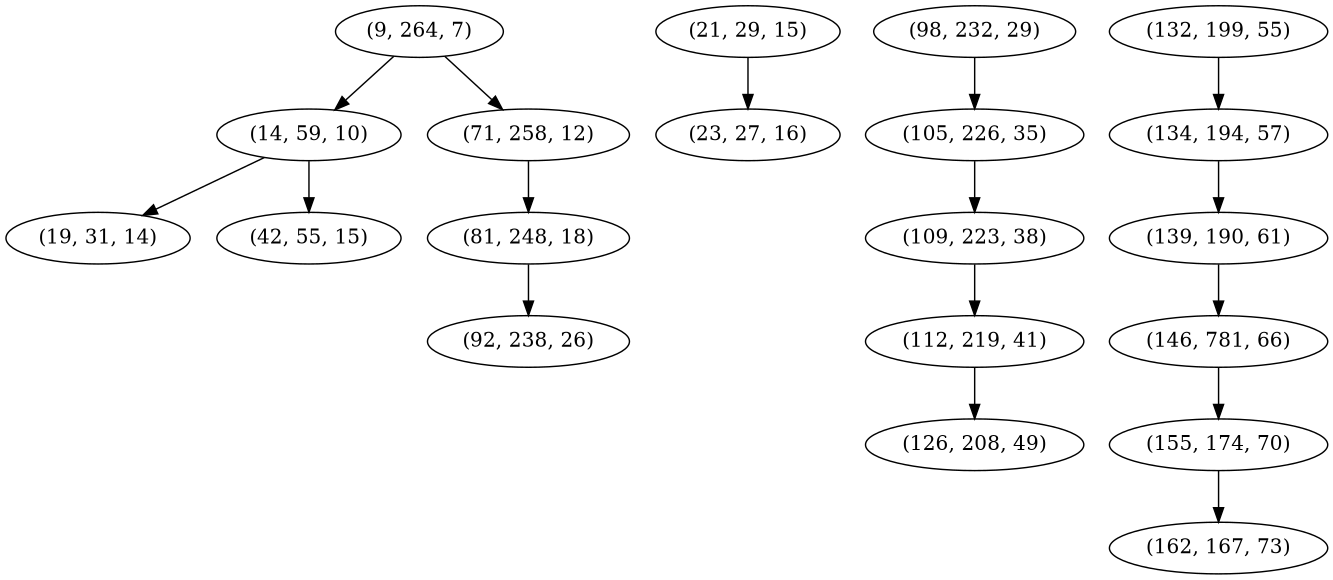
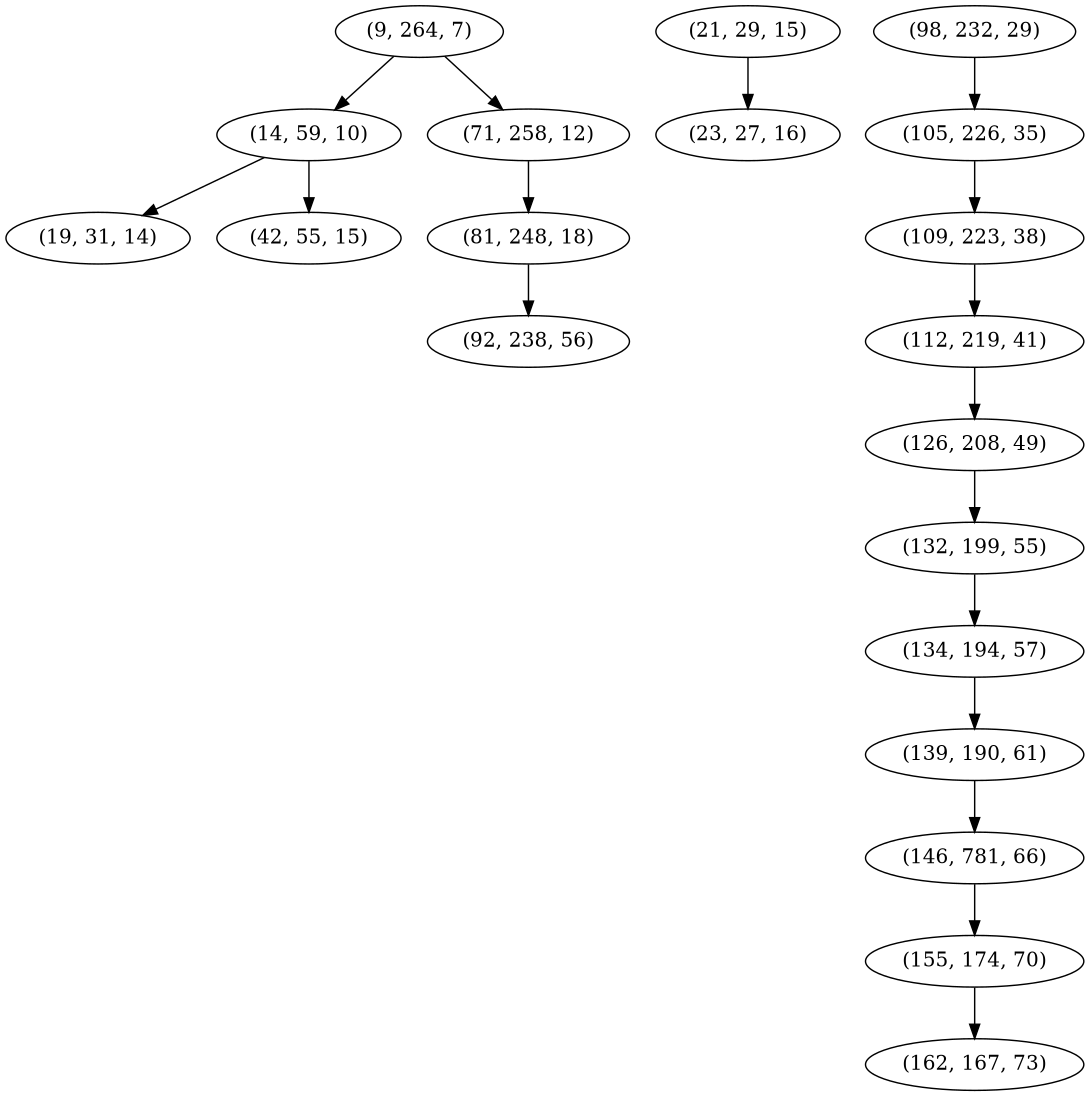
(528, 341) -> (528, 341)
none -> (975, 489)
